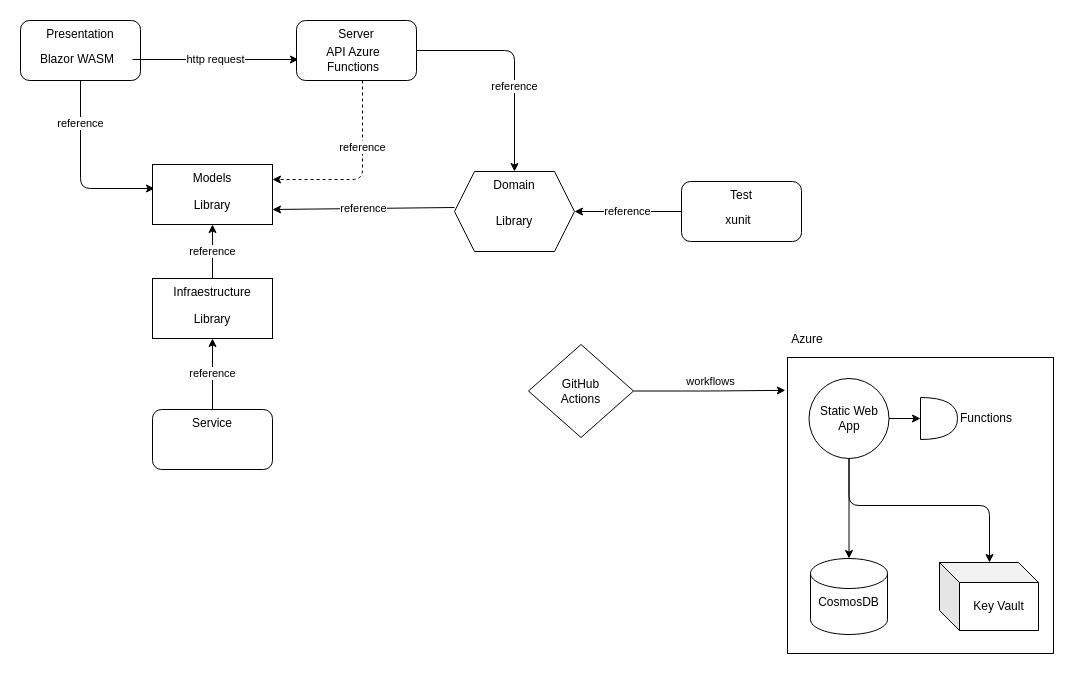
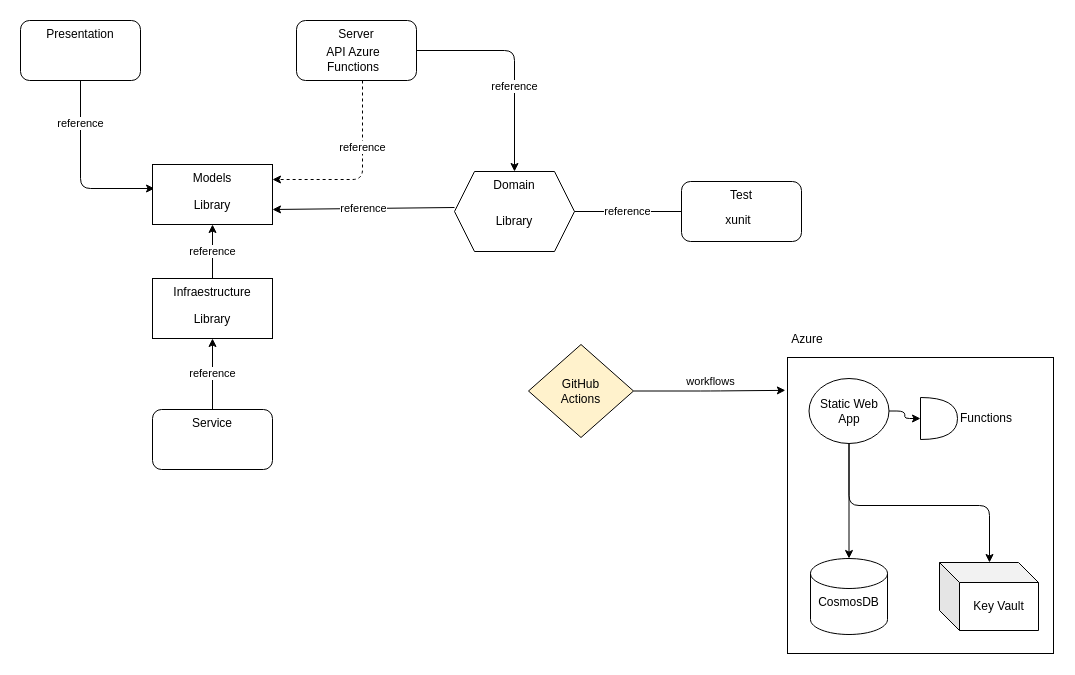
(78, 60) -> none
(212, 60) -> none
(583, 212) -> (581, 212)
(581, 391) -> (581, 391)
(849, 419) -> (849, 411)
